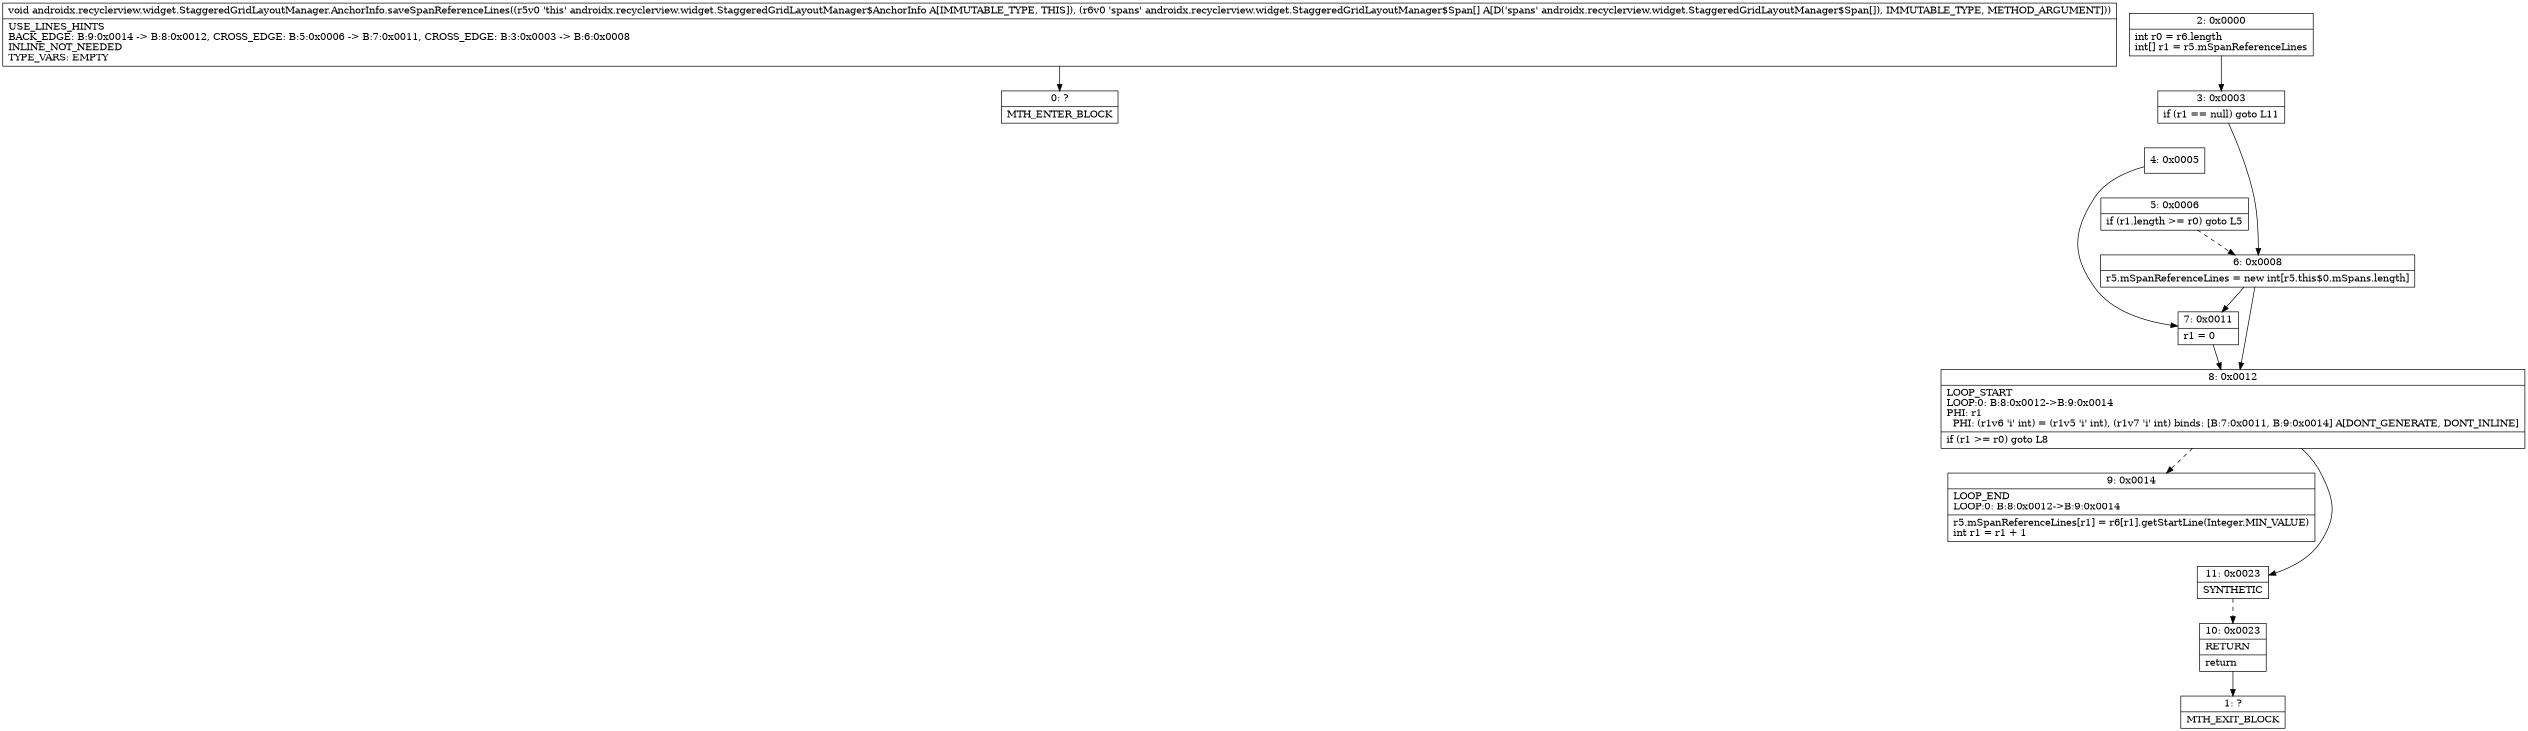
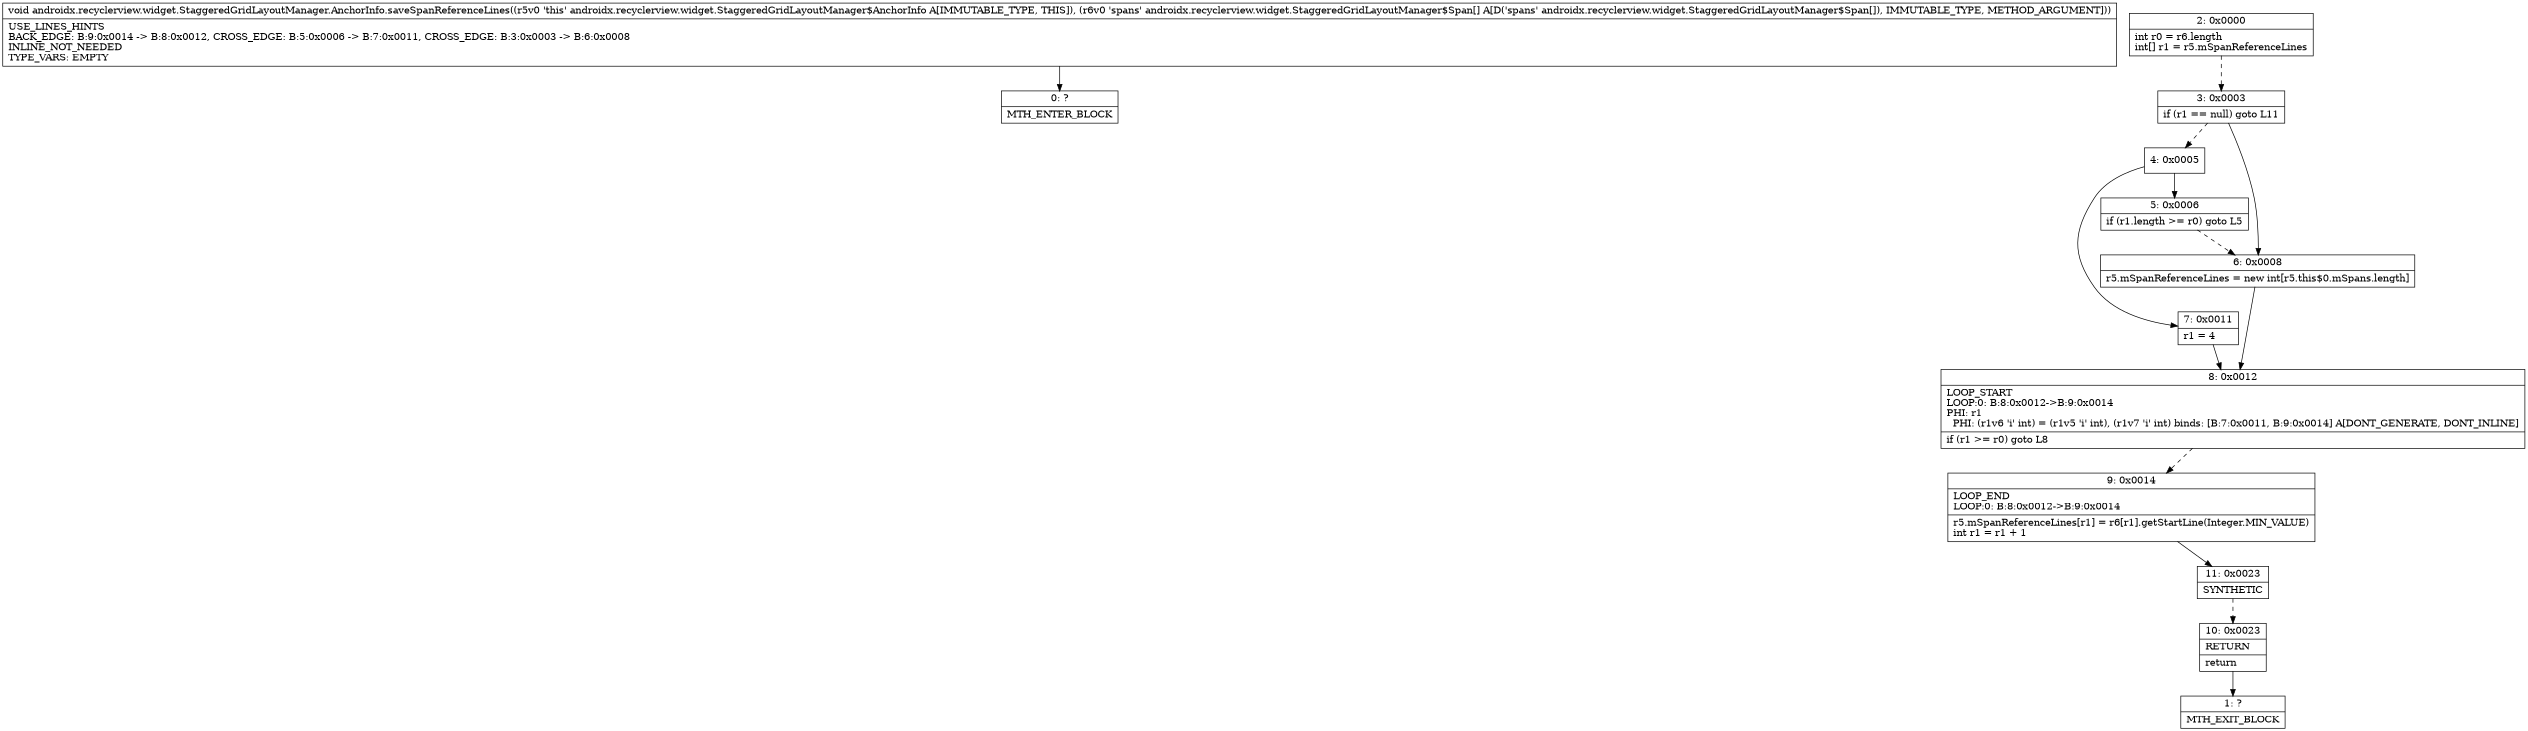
(2221, 70) -> (2221, 70)
none -> (2199, 133)
none -> (2175, 182)
(2235, 297) -> none
(2199, 336) -> (2199, 336)
(2331, 519) -> (2192, 552)
